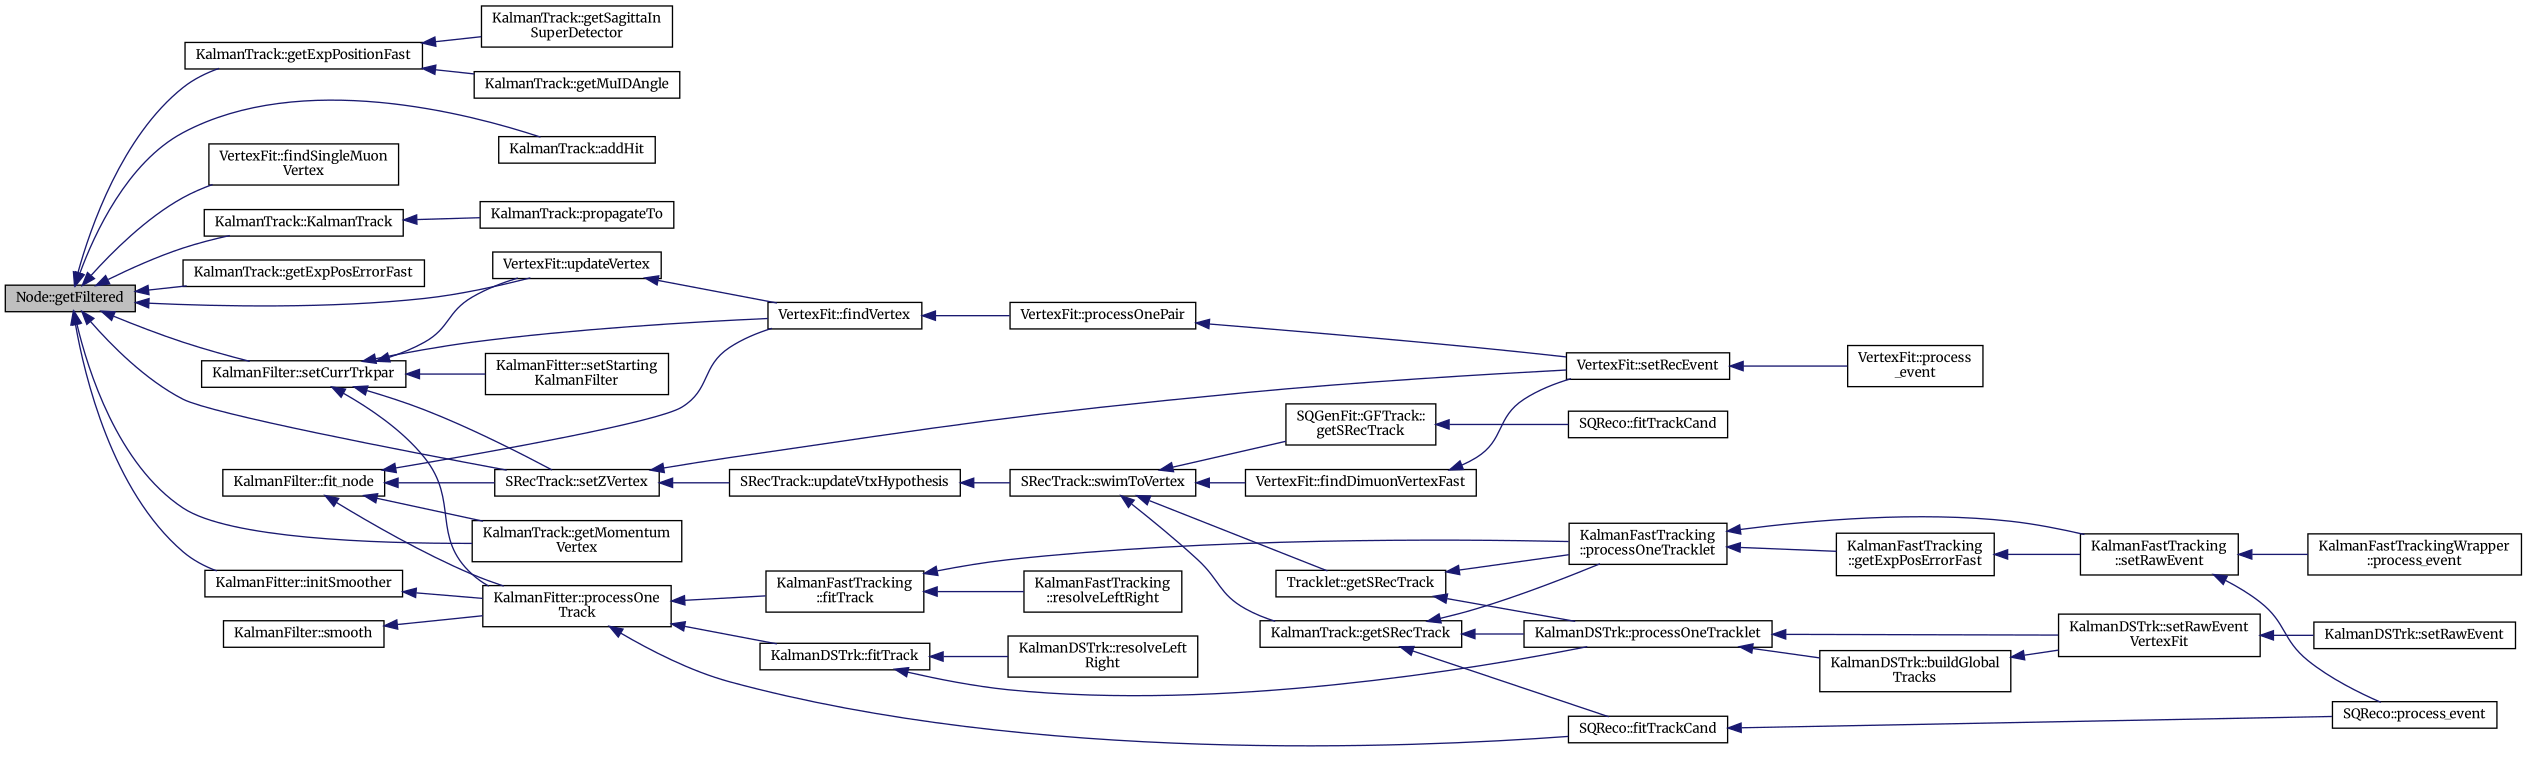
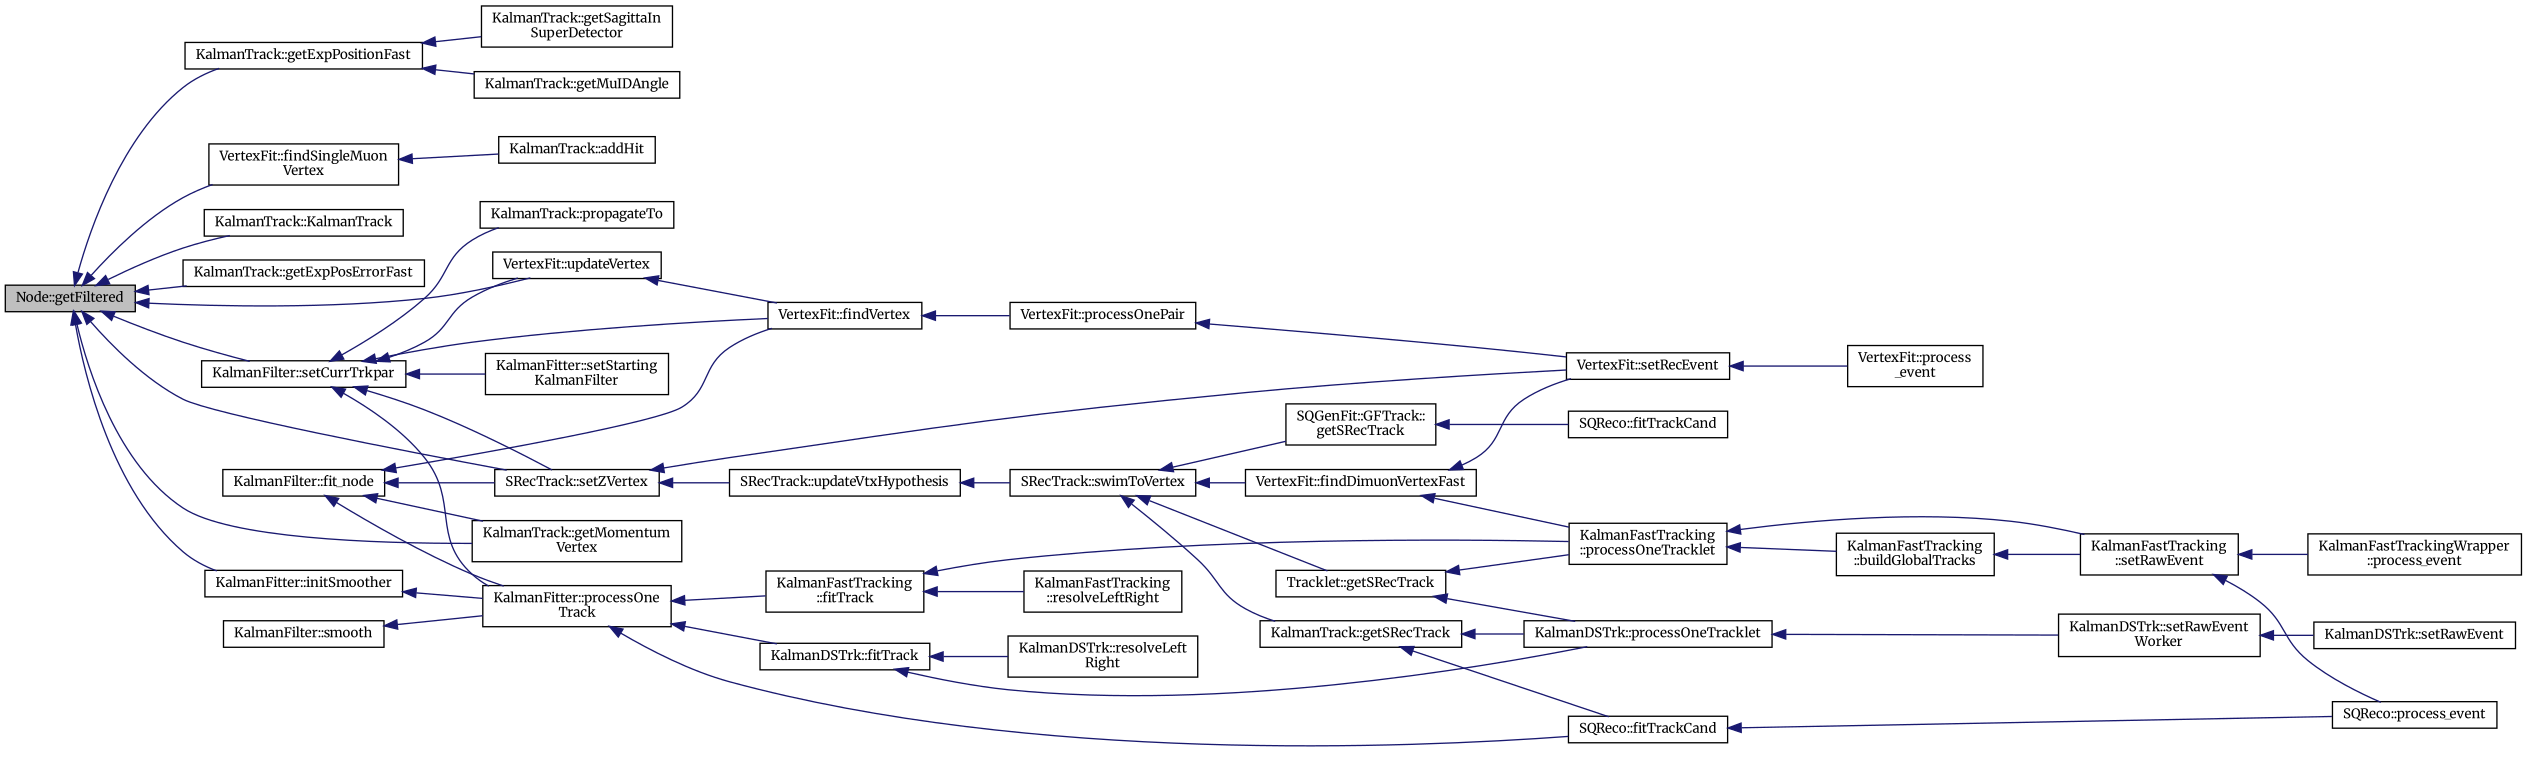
(273, 105) -> (455, 156)
(449, 219) -> (433, 289)
(1915, 554) -> (1915, 554)
(1521, 594) -> (1502, 513)
(2159, 635) -> (2159, 635)
(1915, 671) -> none
